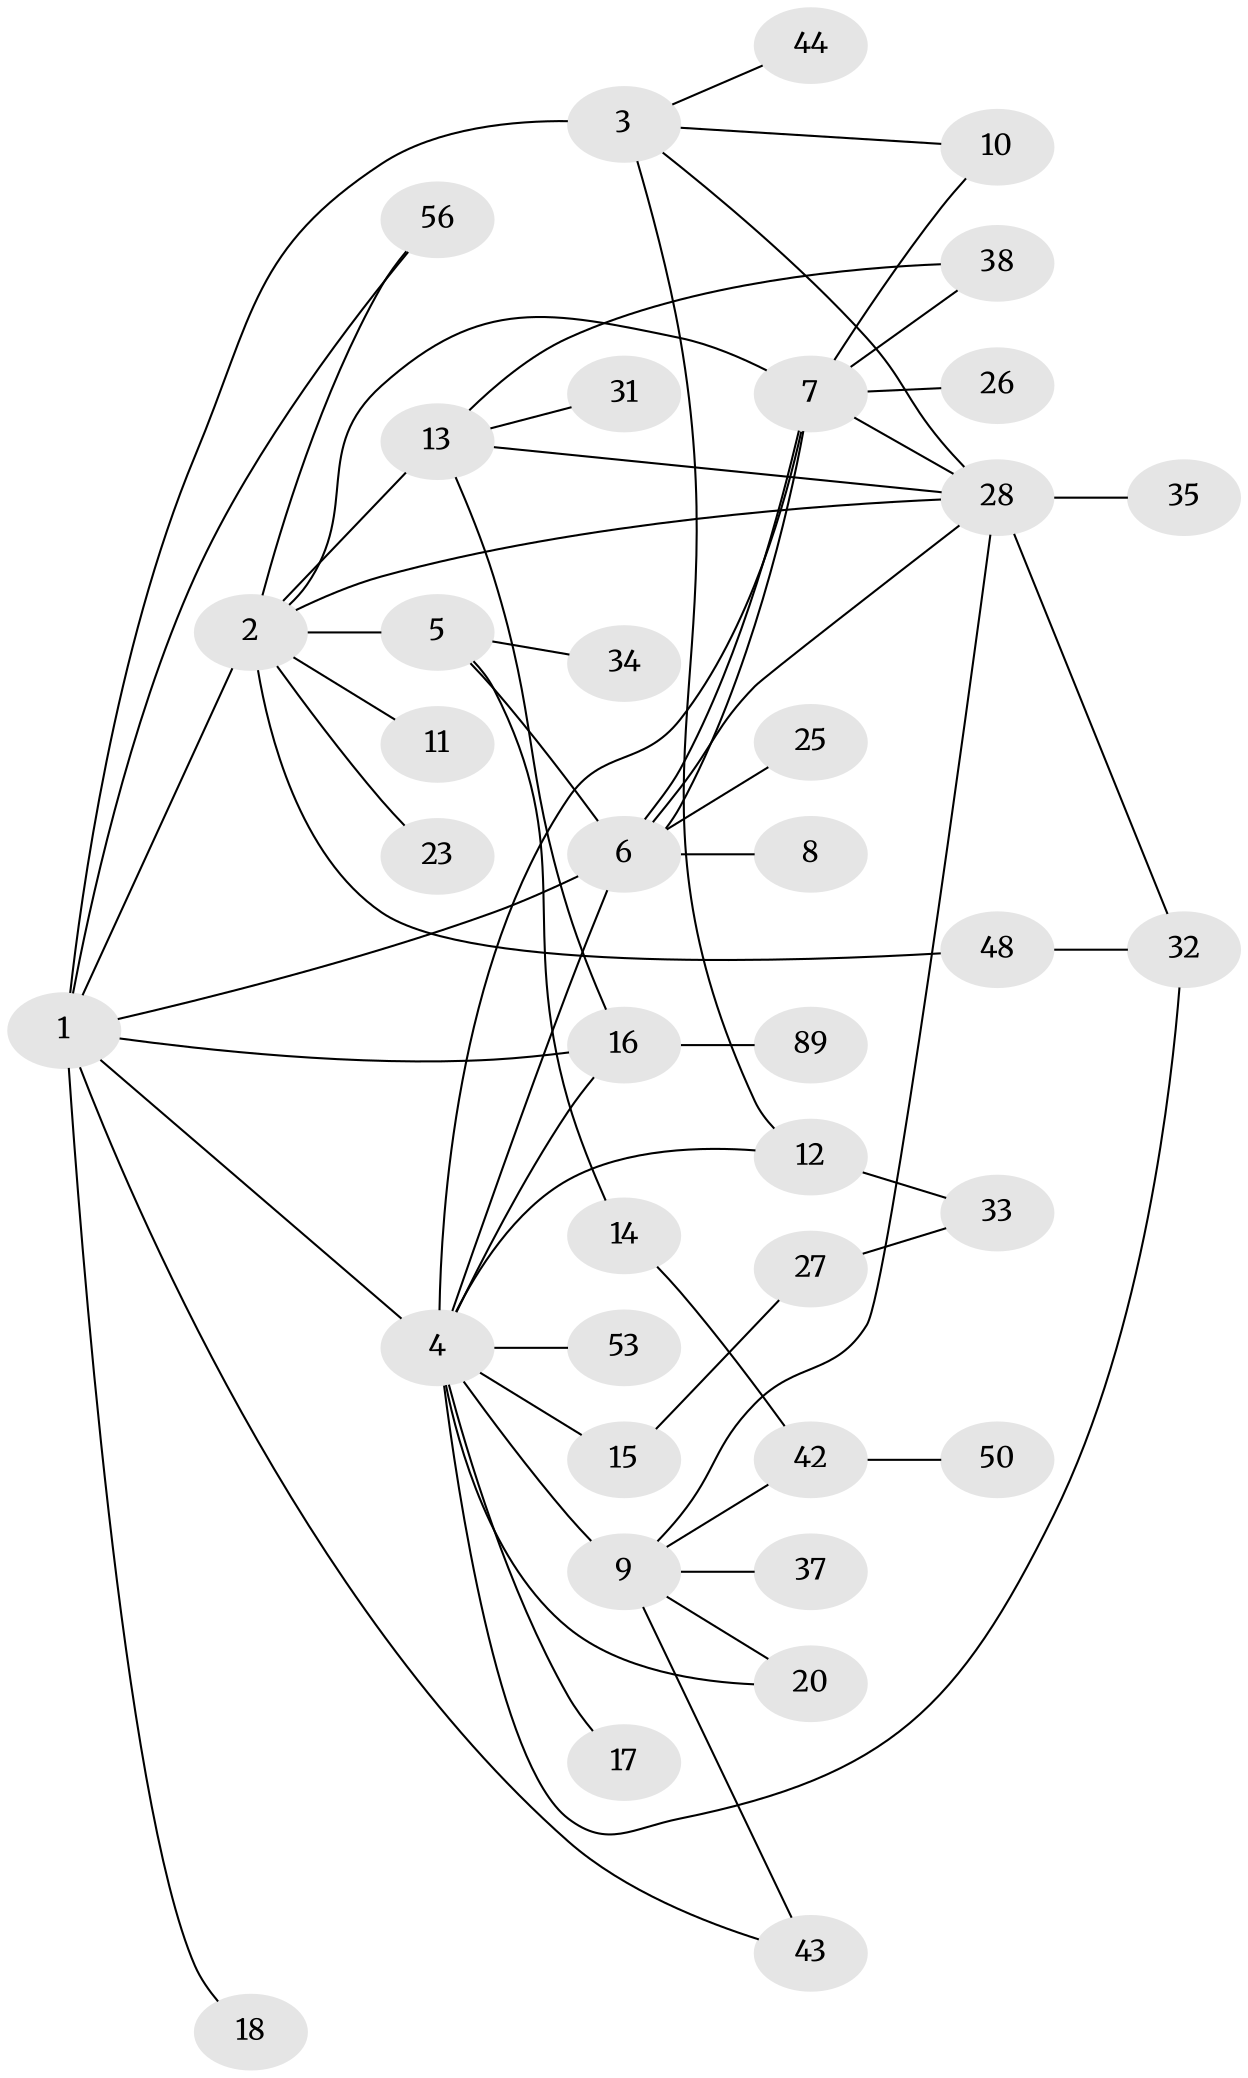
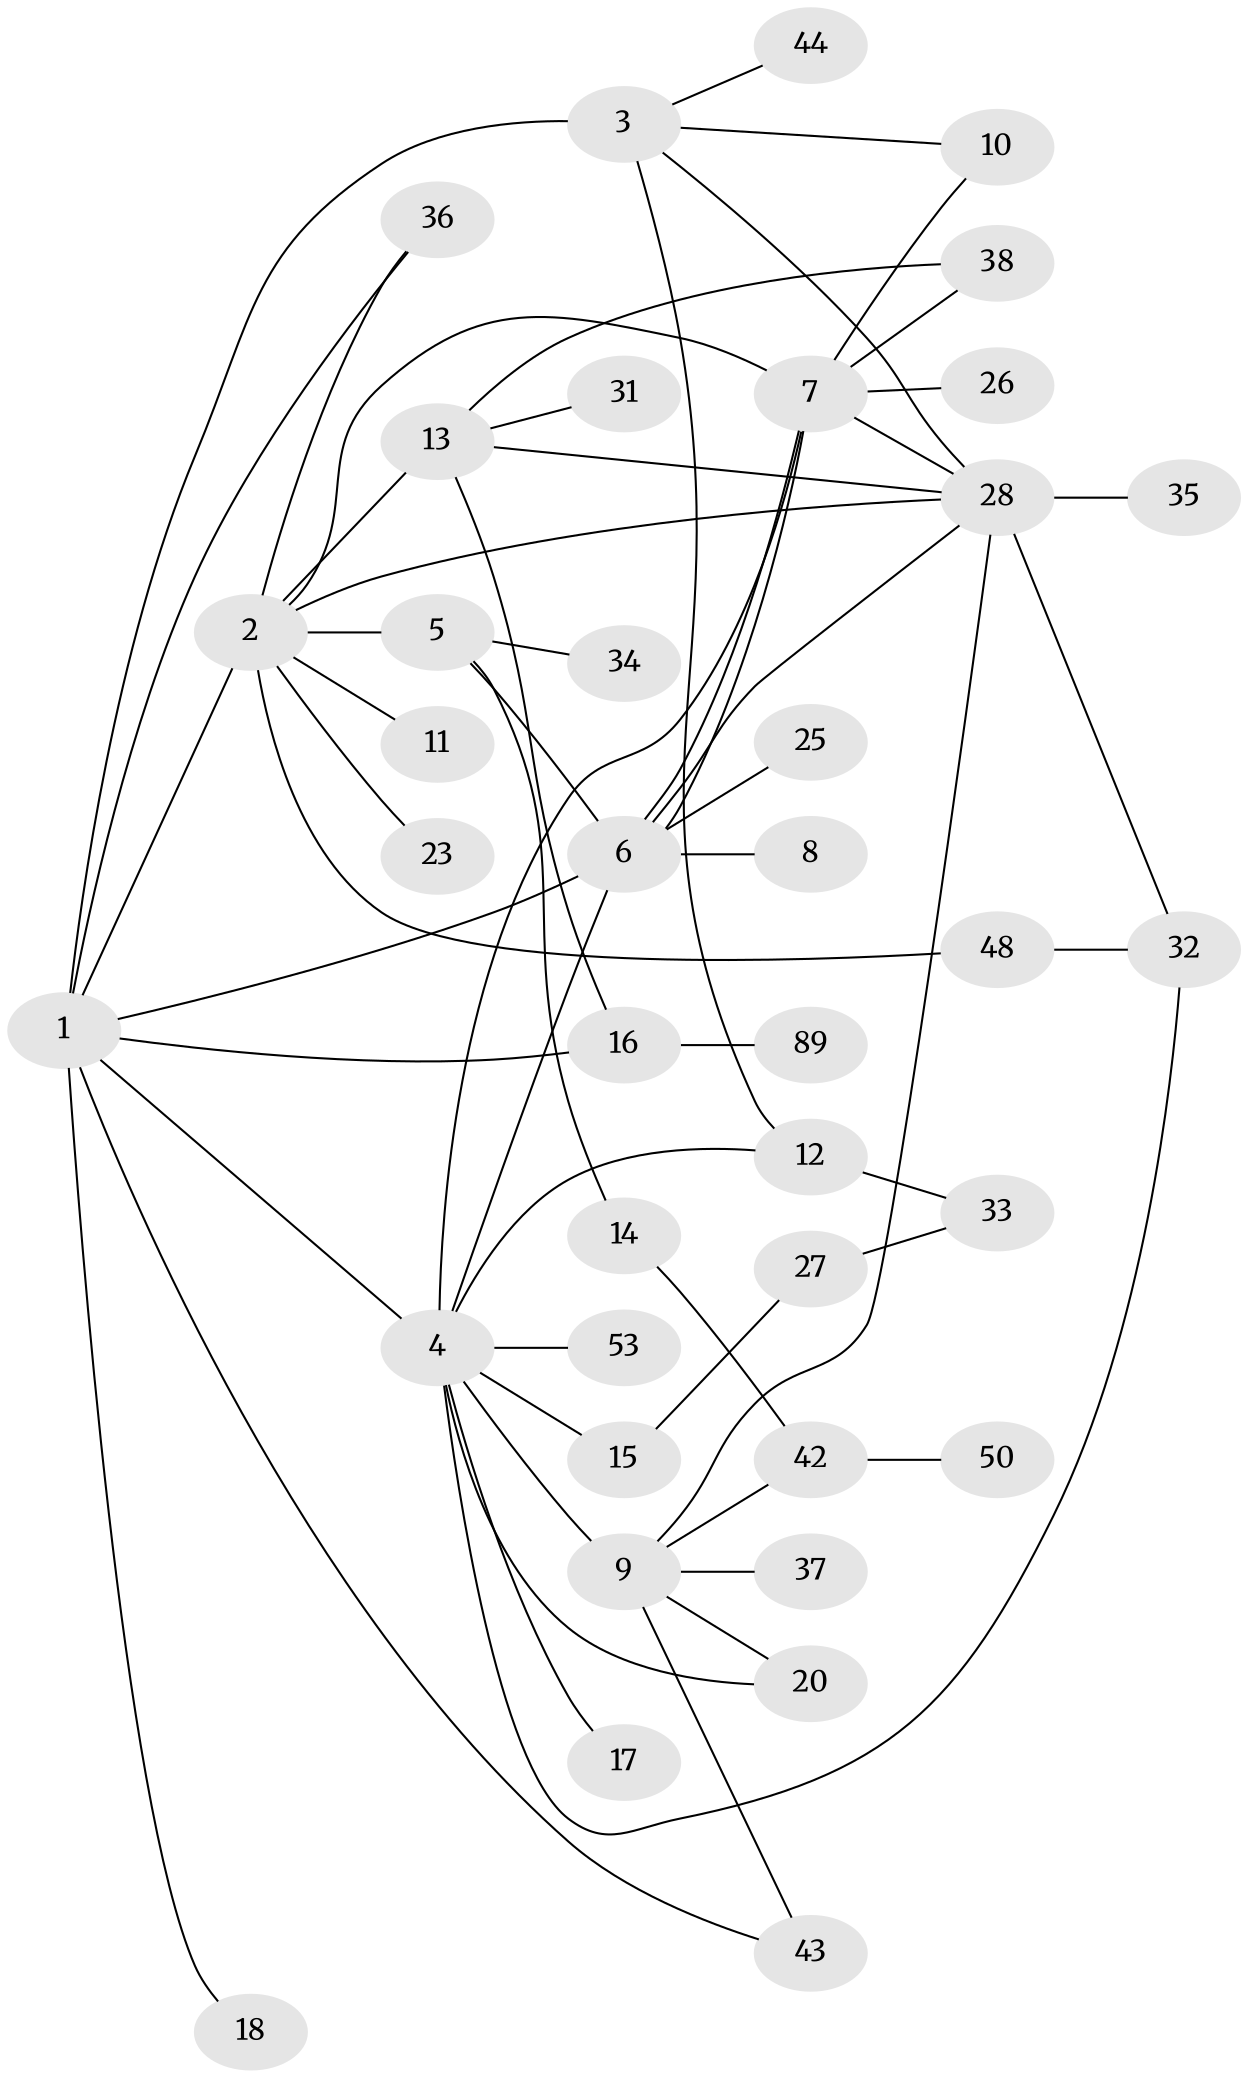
(438, 220) -> (438, 220)
(519, 1191) -> none
